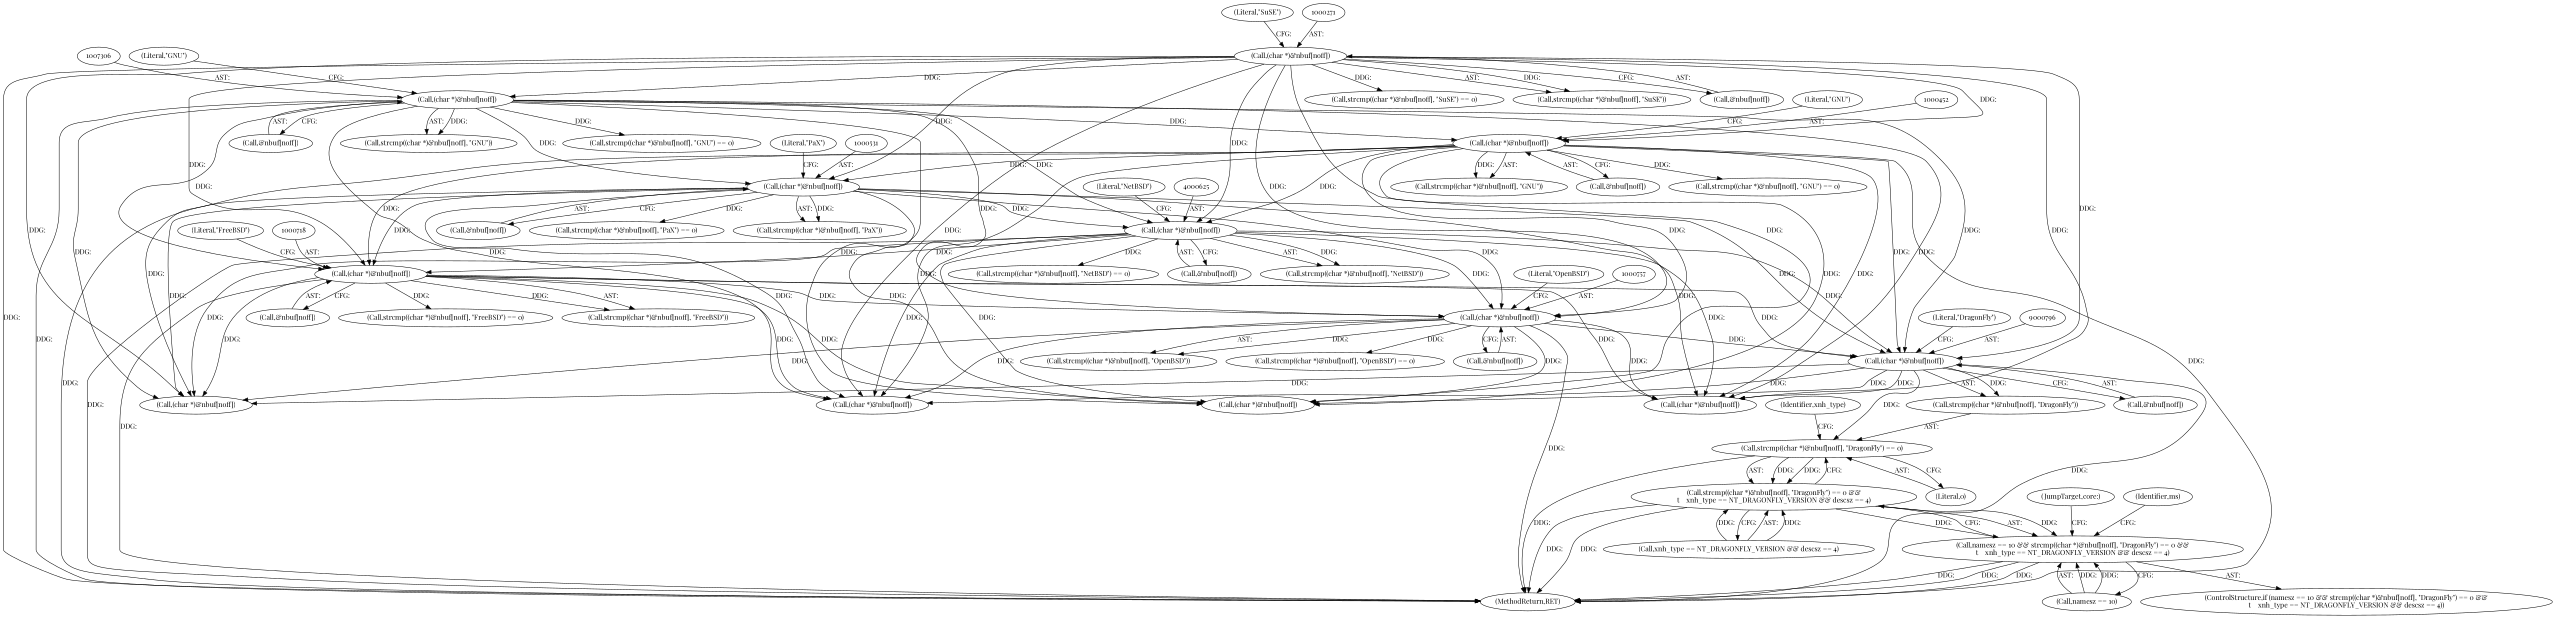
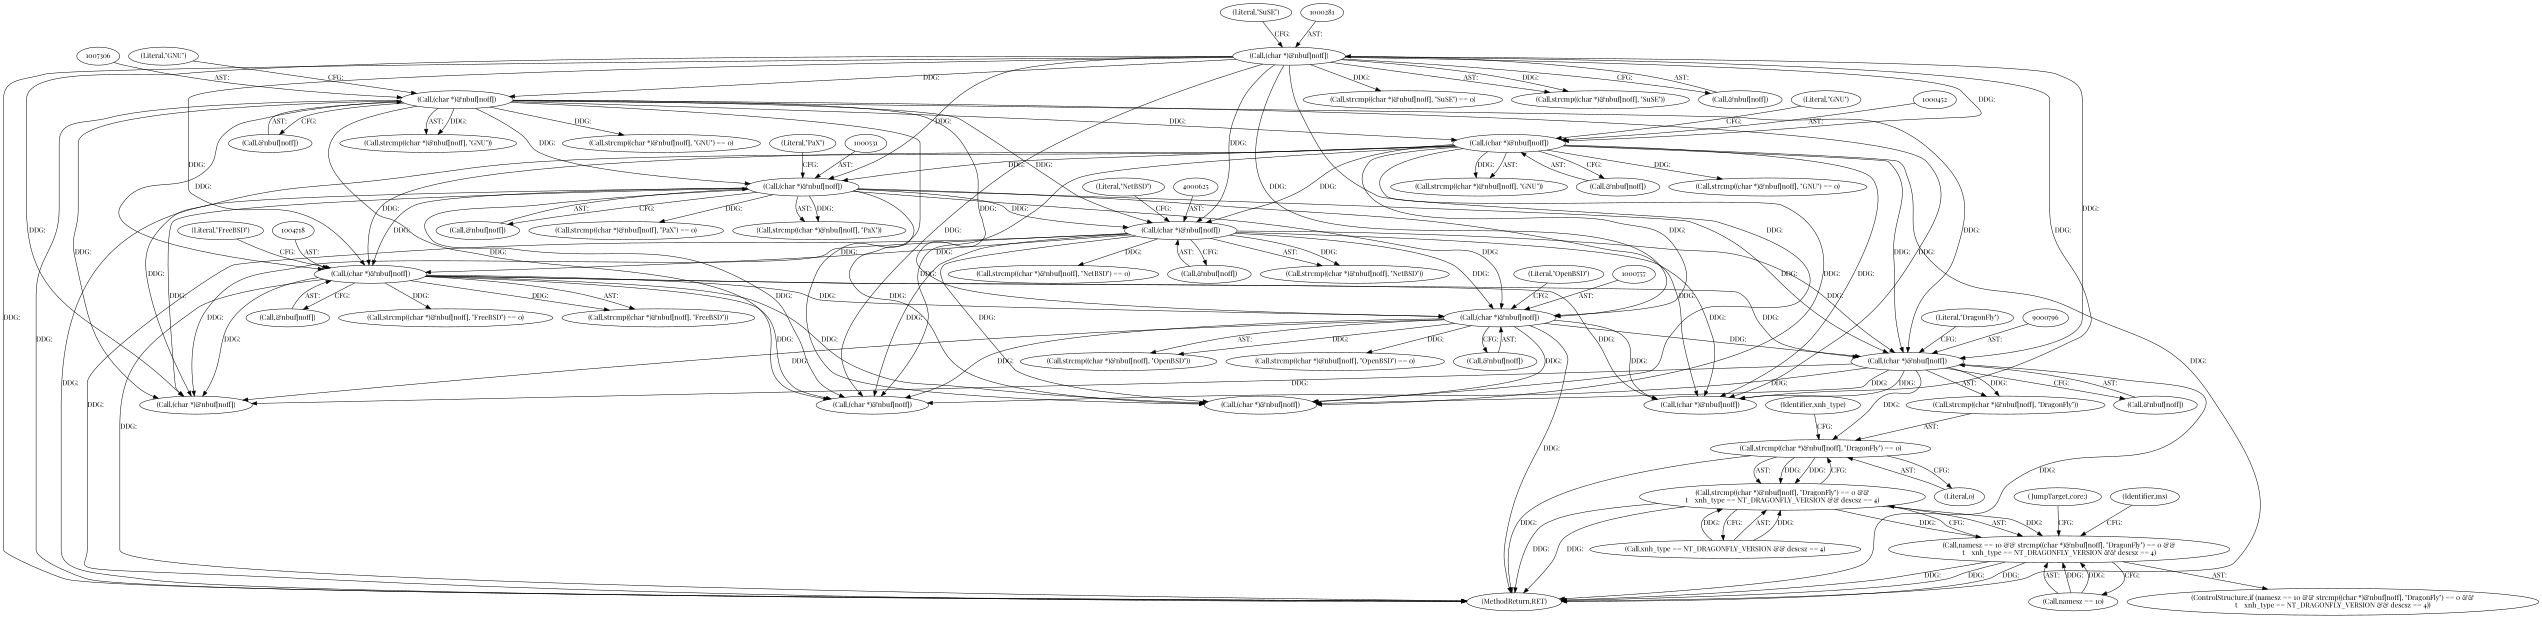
(1324, 13) -> (1322, 13)
(294, 231) -> (293, 231)
